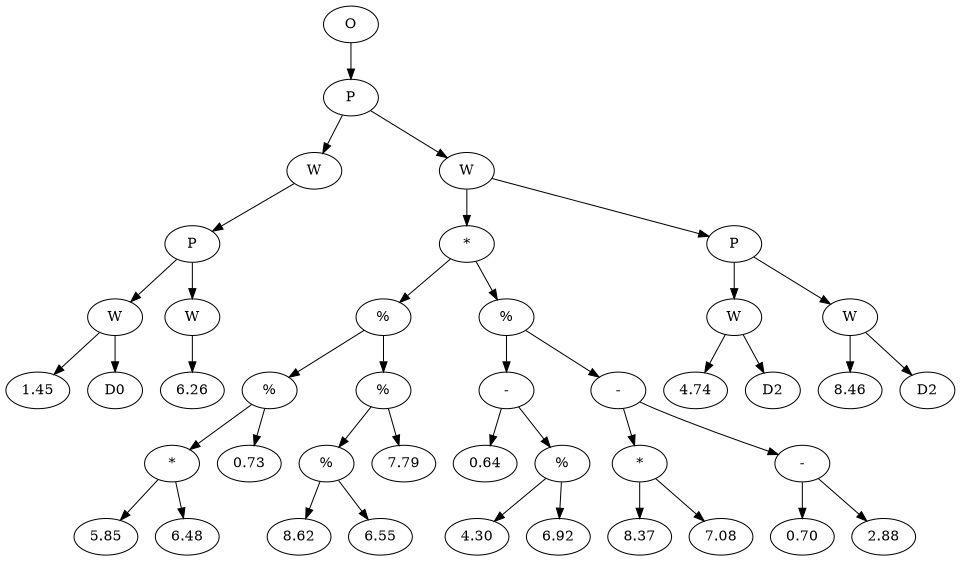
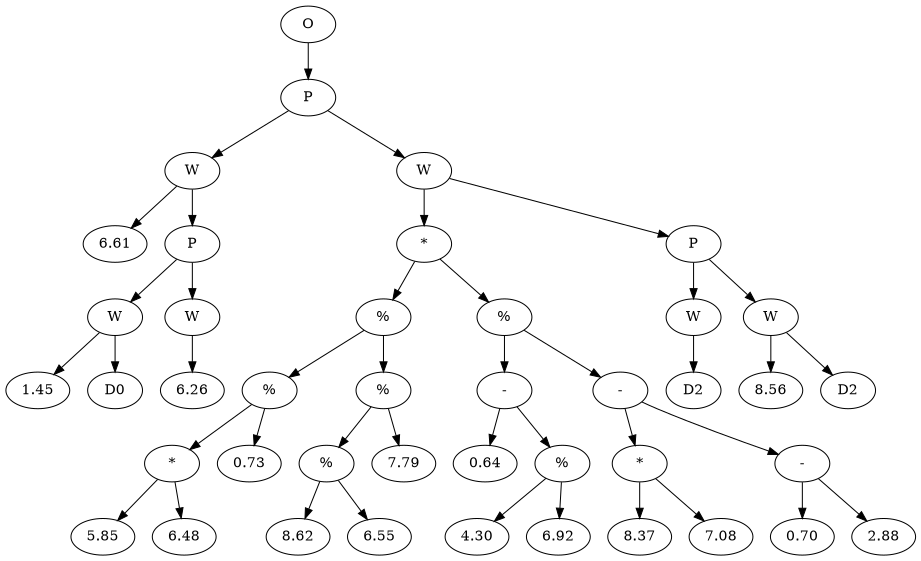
none -> (115, 244)
(696, 390) -> none
(850, 390) -> (771, 390)
